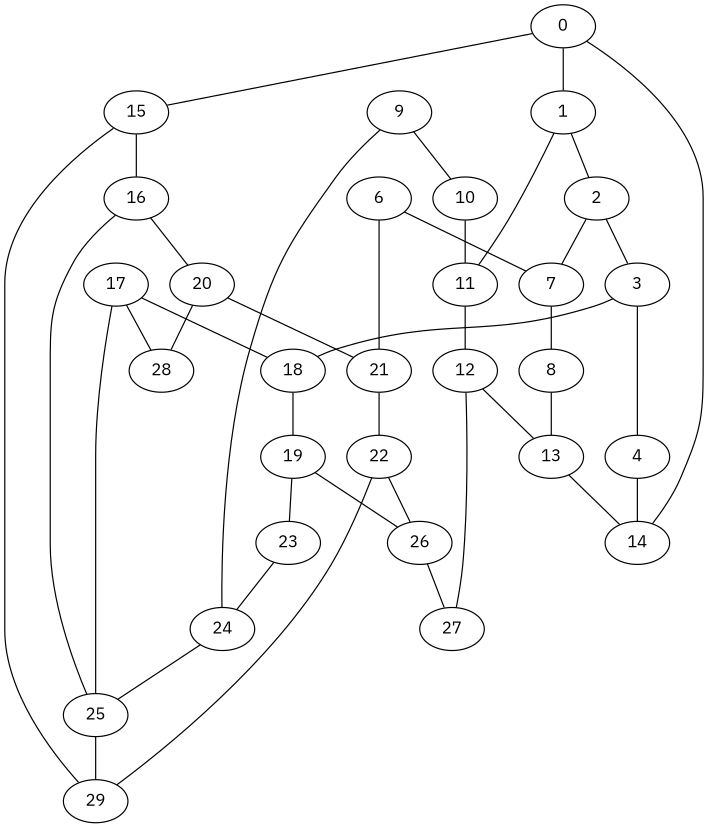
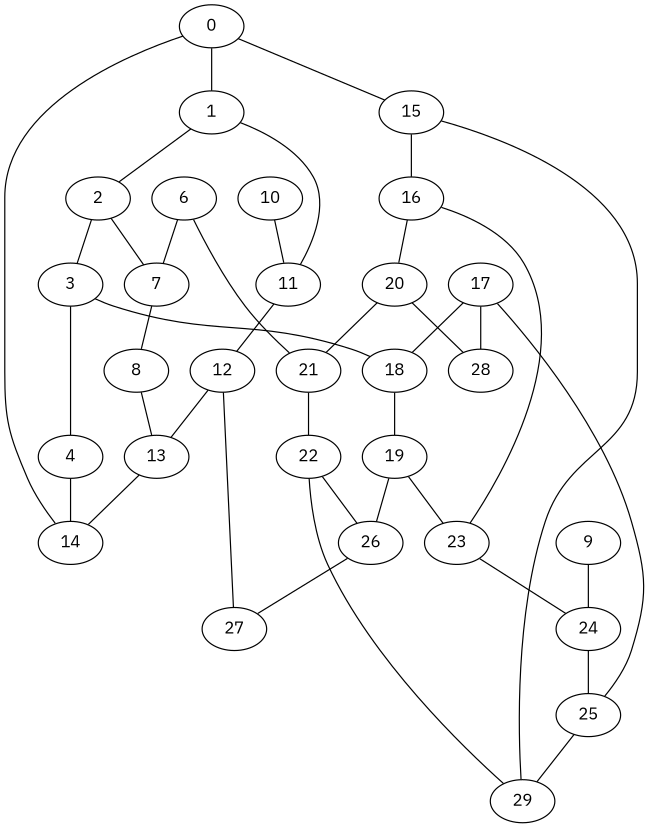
(432, 155) -> none
(50, 447) -> (541, 339)
